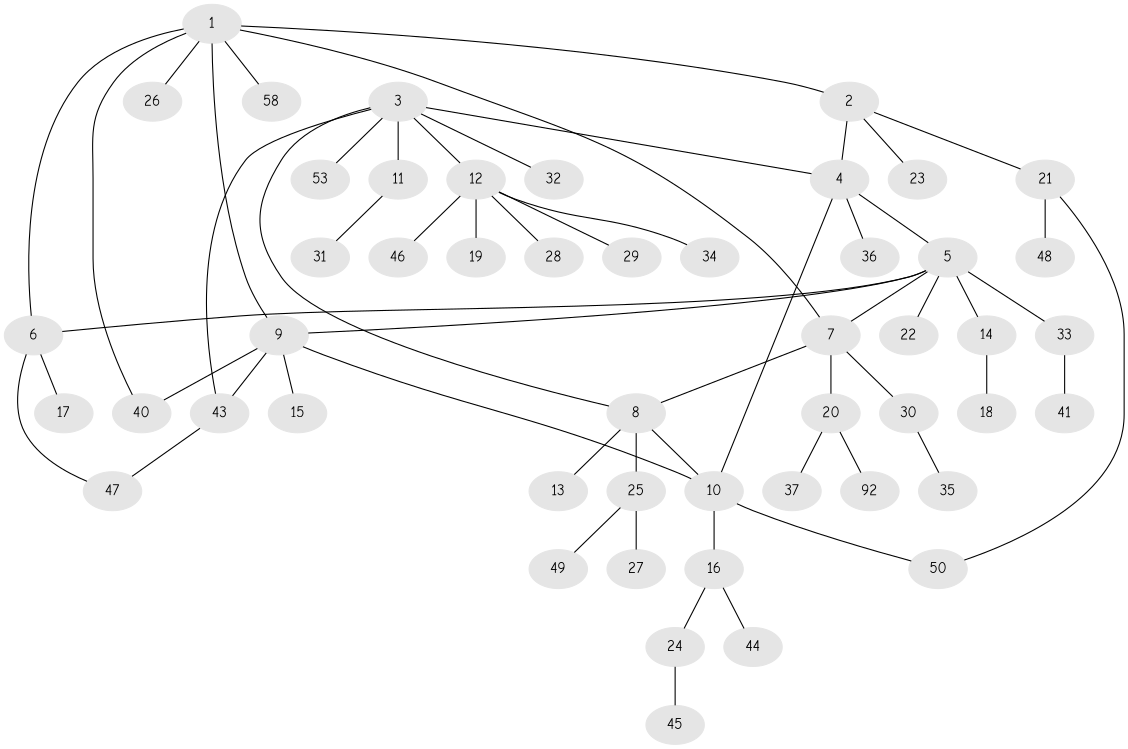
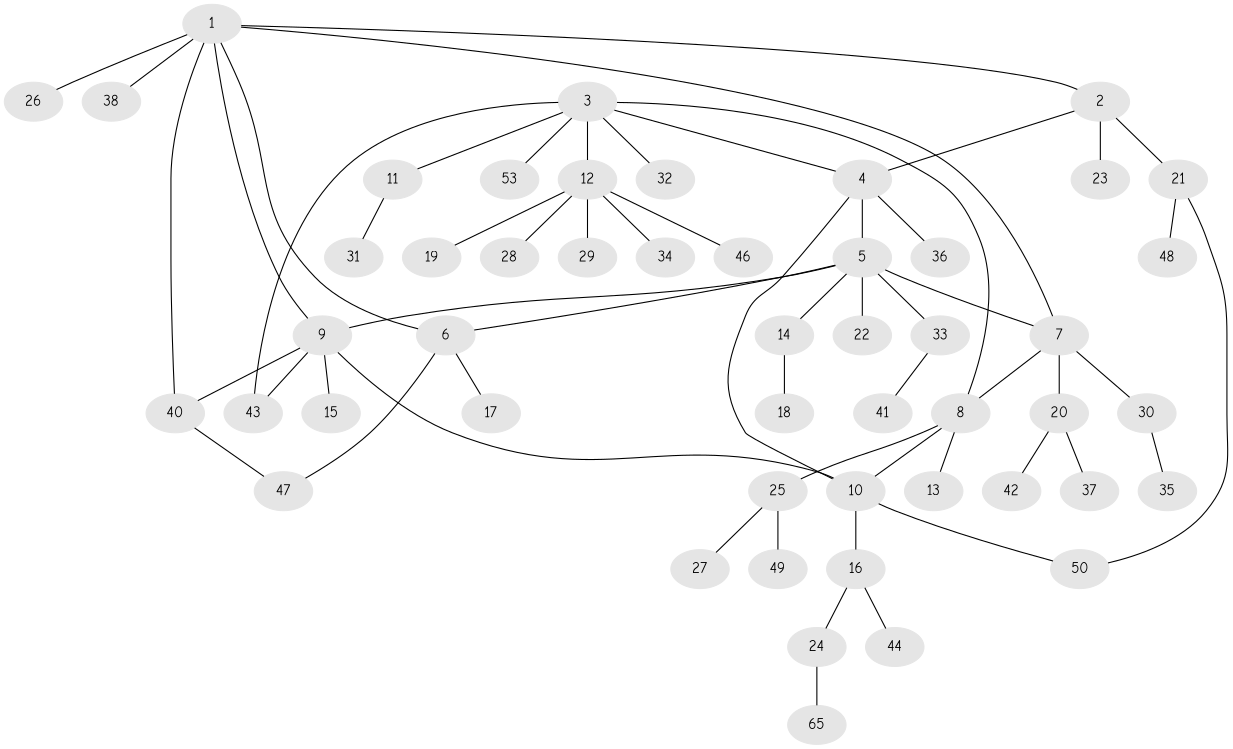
(272, 102) -> (111, 102)
(166, 452) -> (229, 452)
(870, 491) -> (1012, 491)
(675, 725) -> (817, 725)
